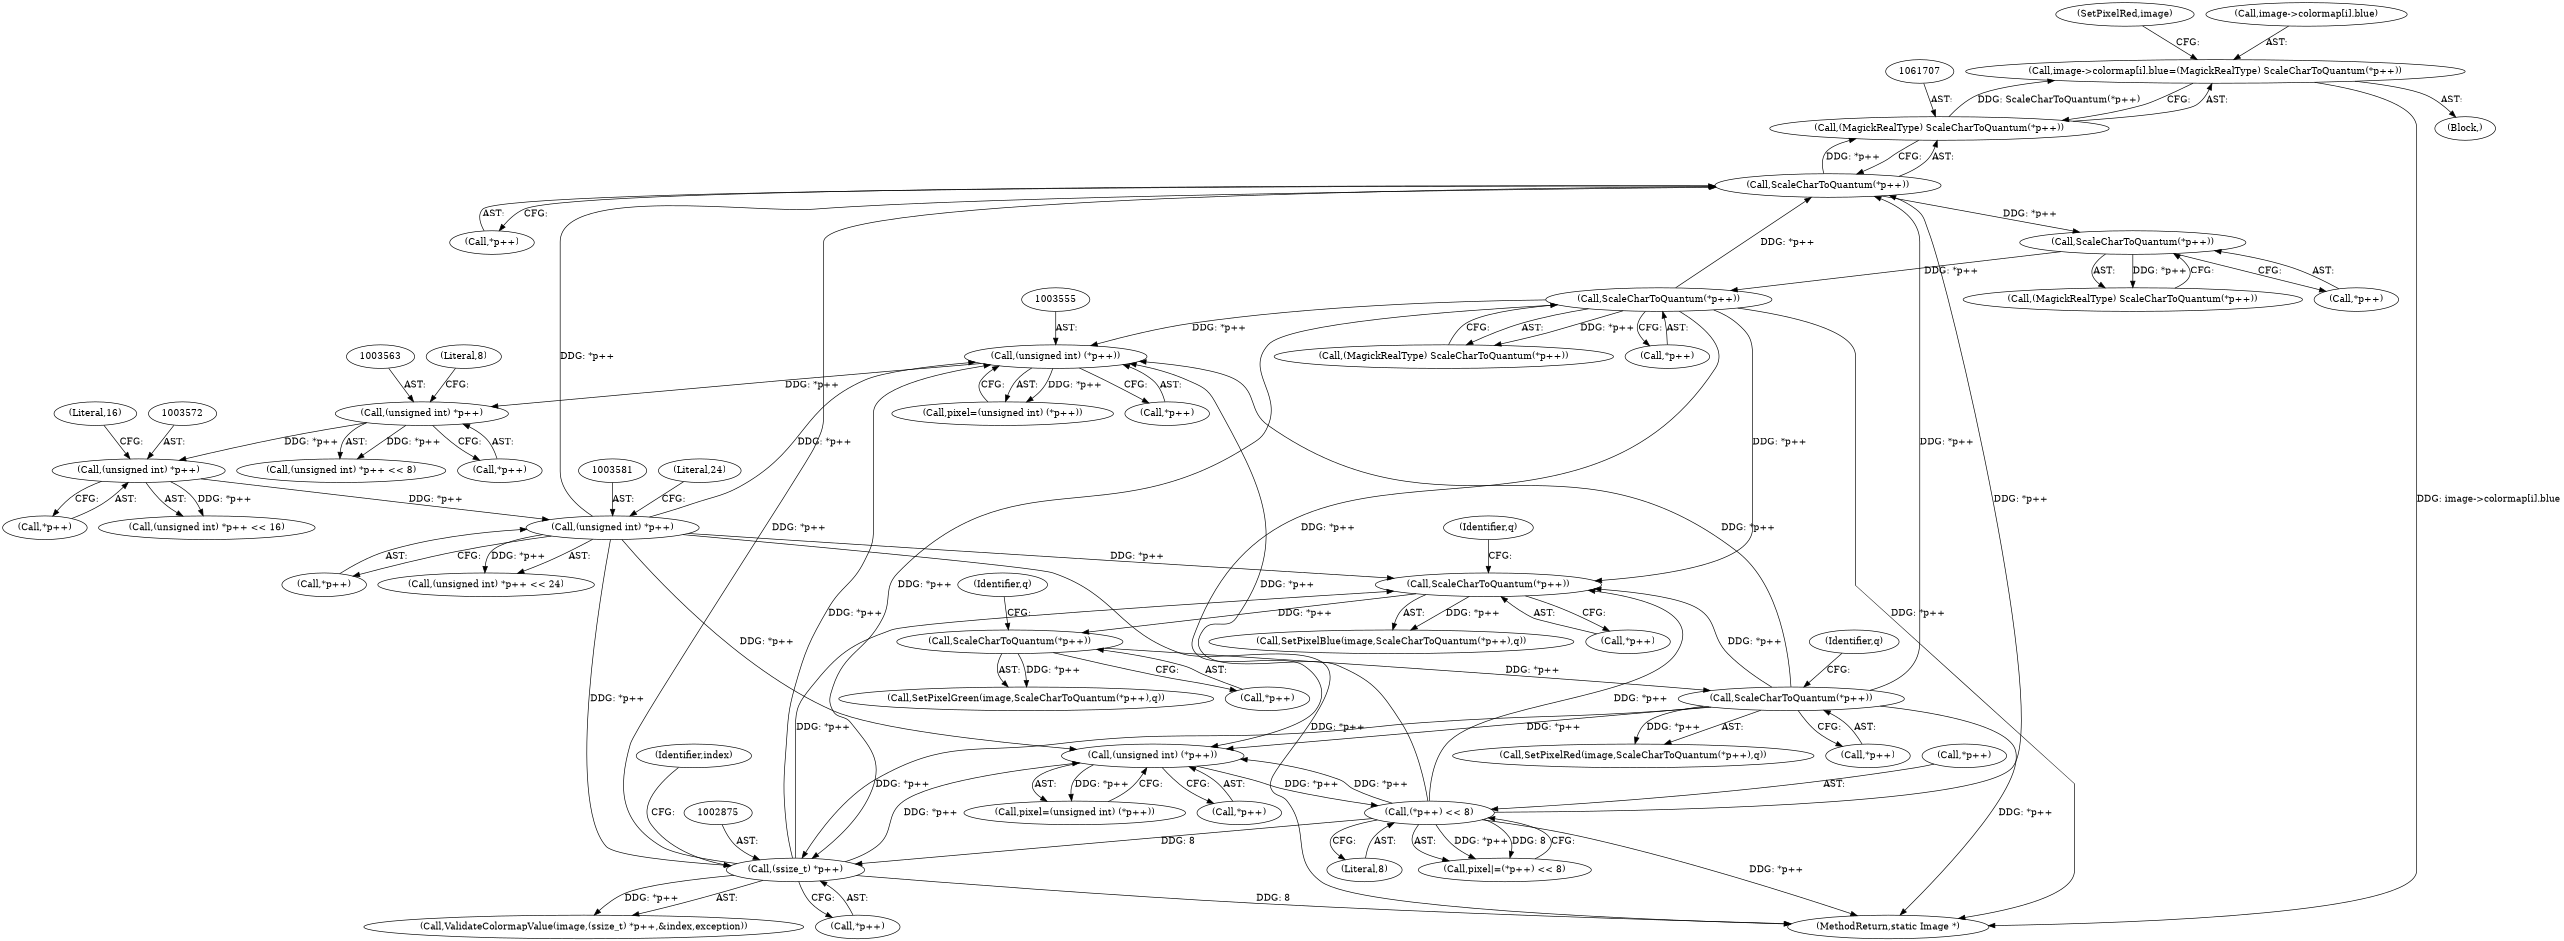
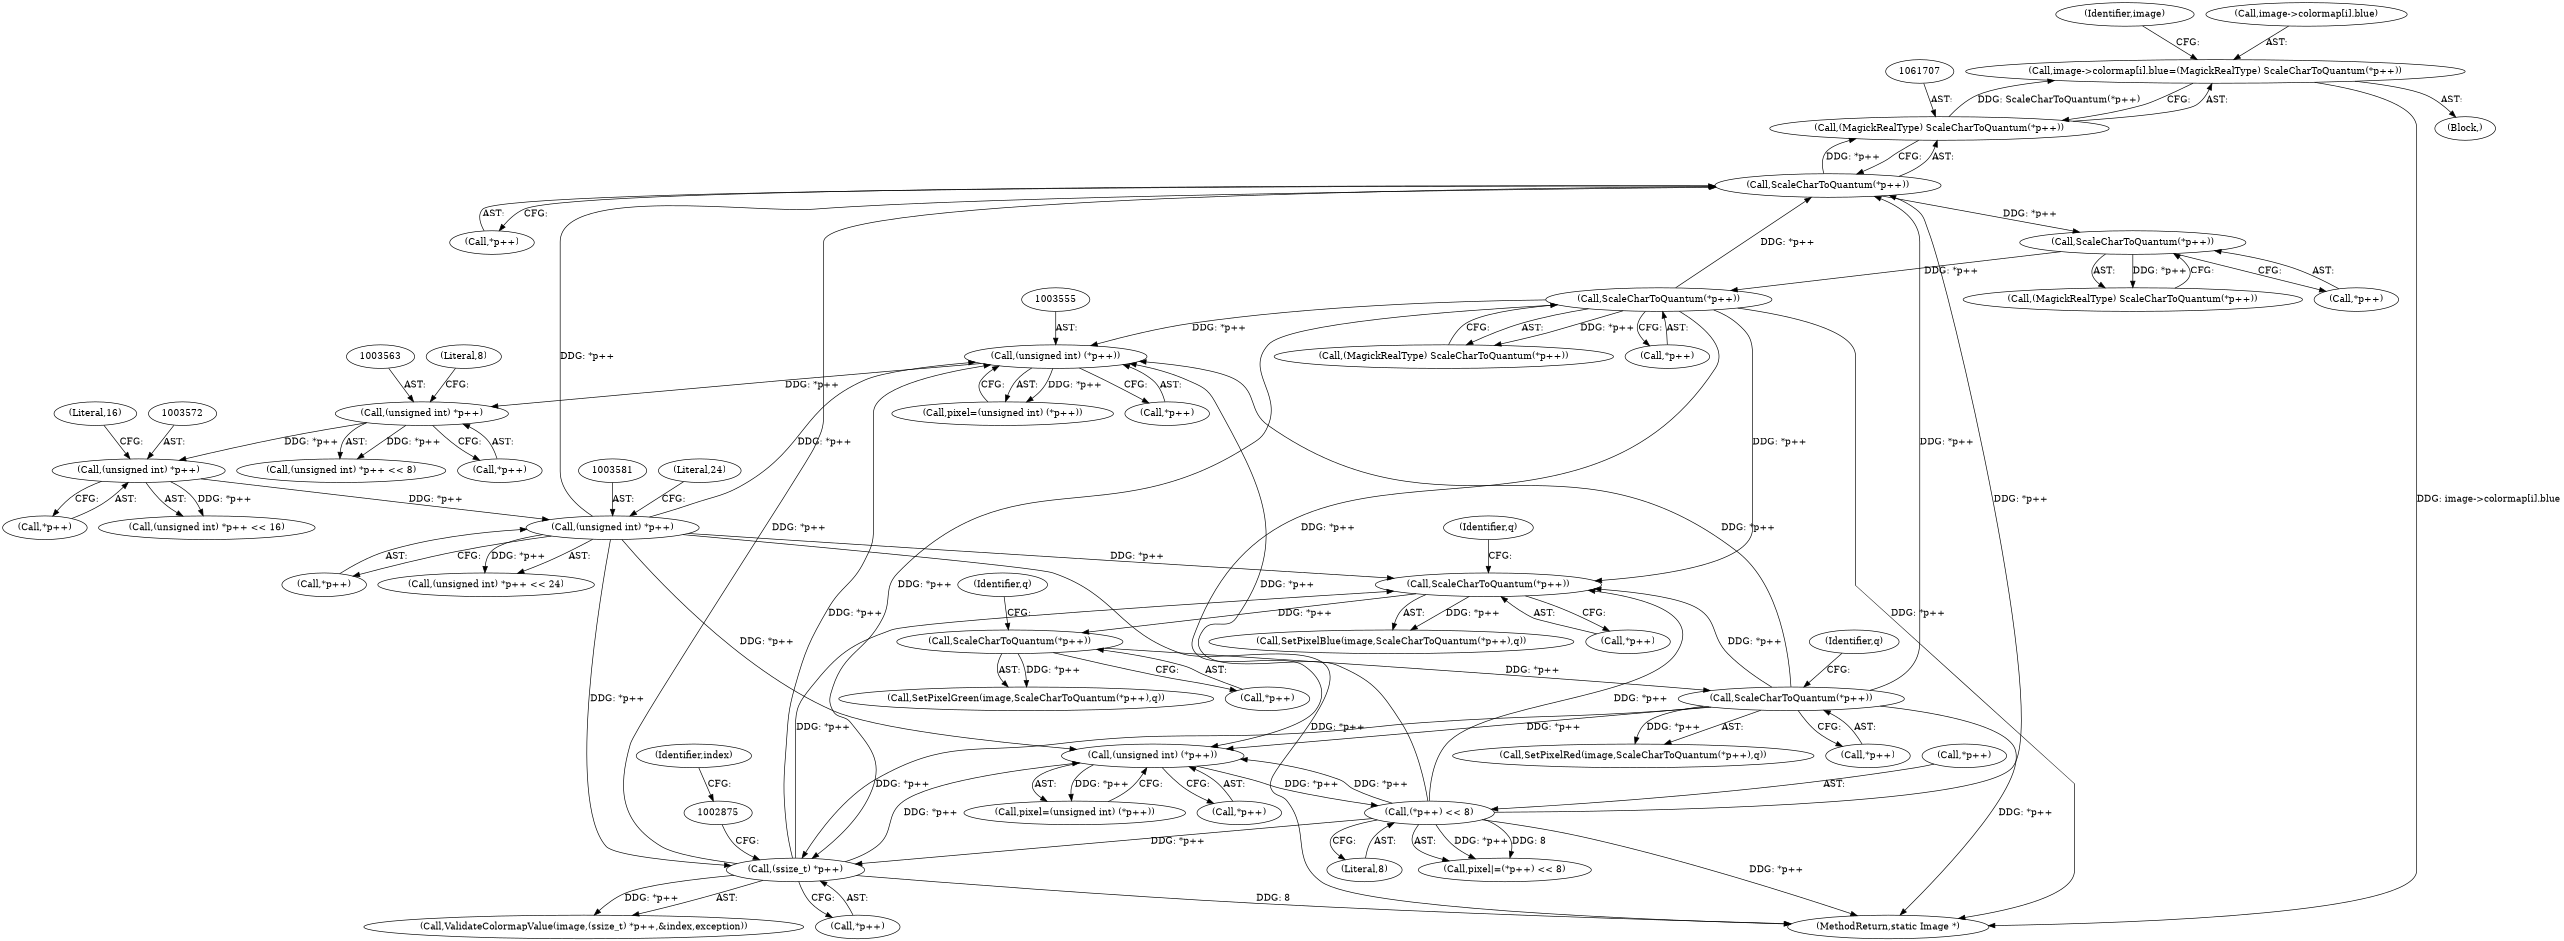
(2125, 14) -> (2125, 14)
(656, 830) -> (705, 781)
(1547, 835) -> none
(749, 841) -> (749, 841)
(1178, 841) -> (1178, 841)
